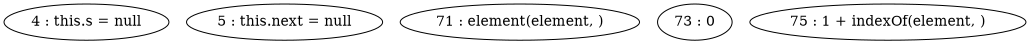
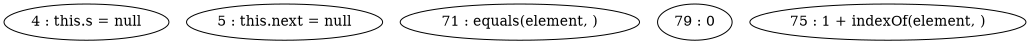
(520, 22) -> (520, 22)
(695, 22) -> (695, 22)
